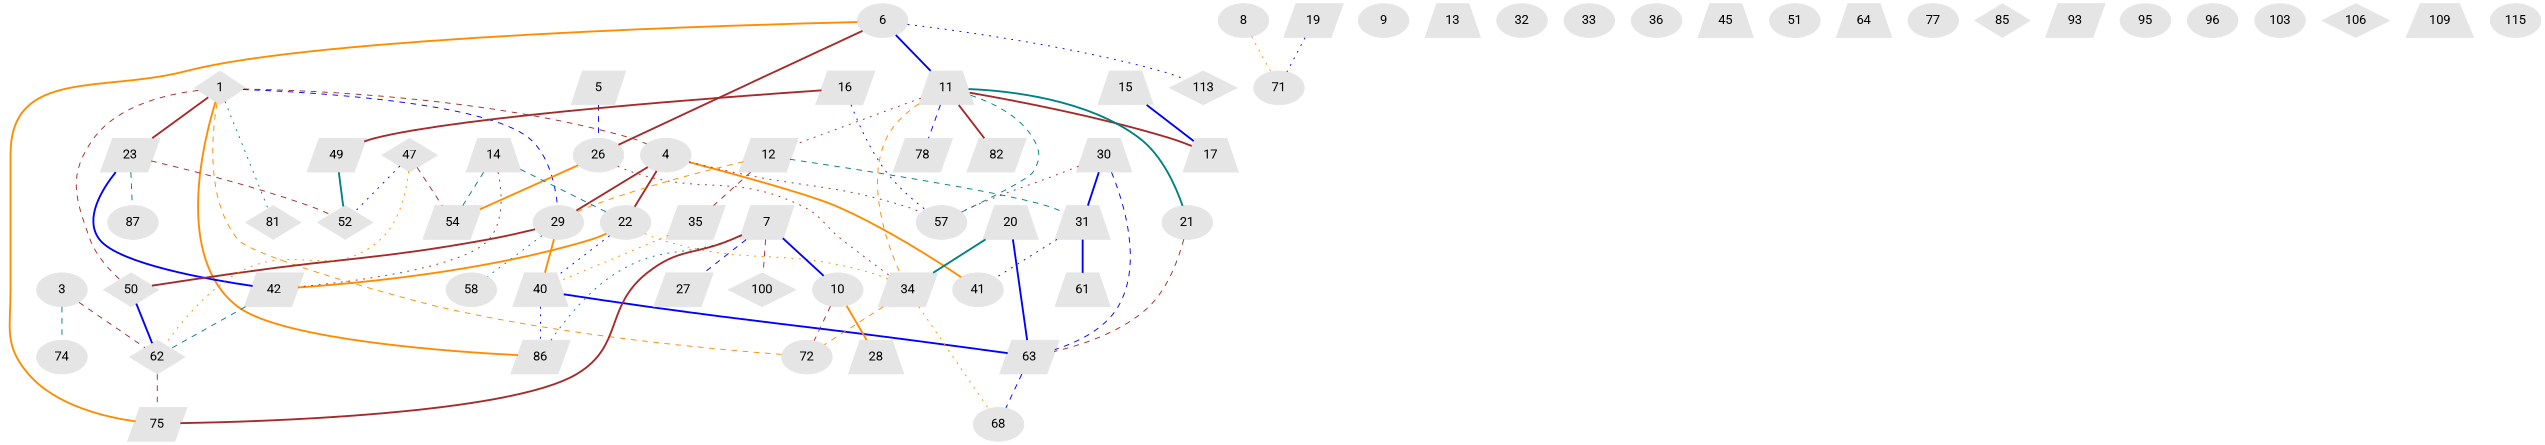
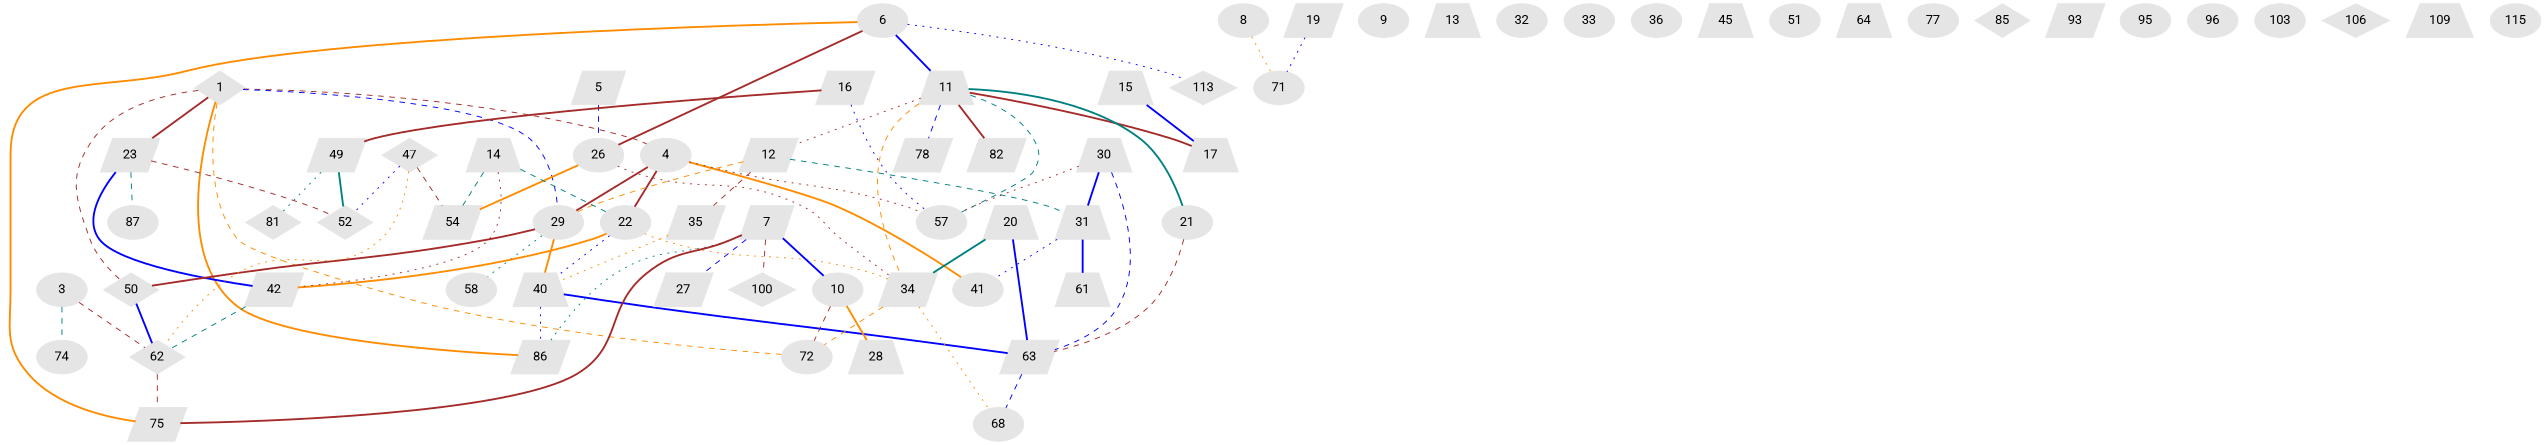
(247, 155) -> (302, 192)
